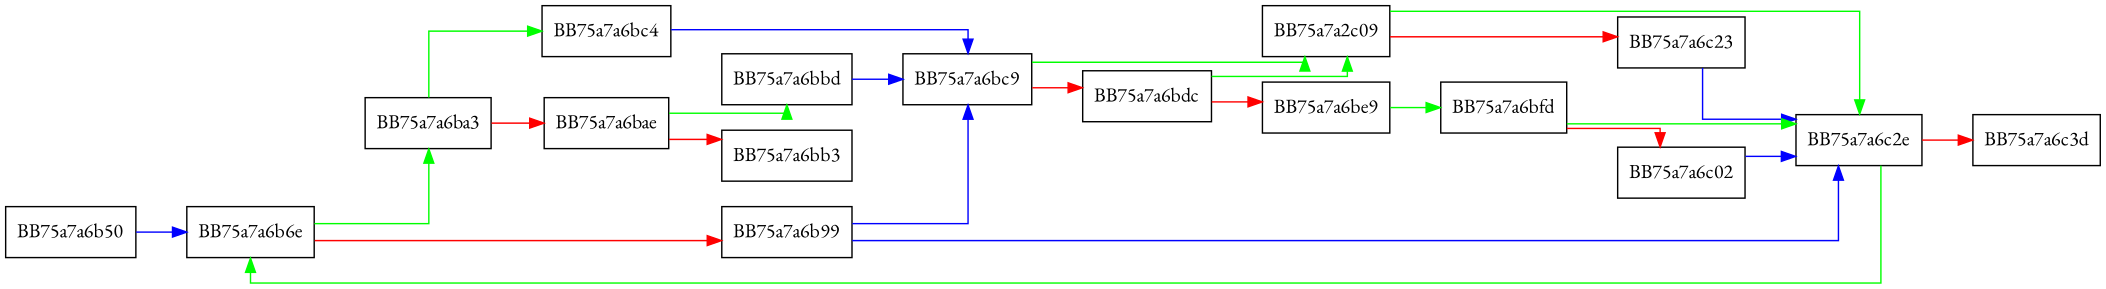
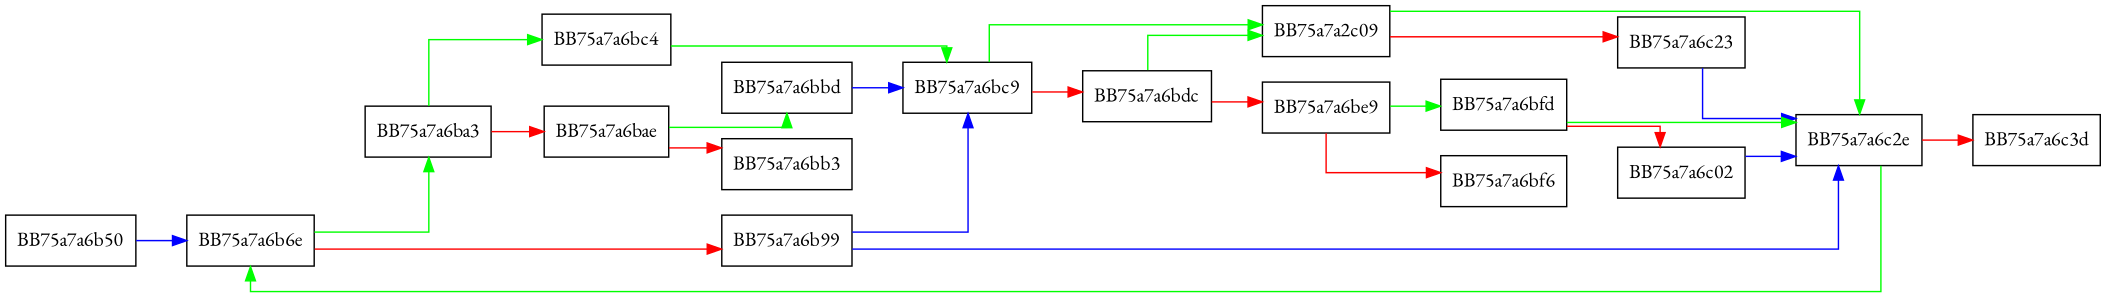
(824, 30) -> (810, 46)
none -> (1504, 181)
